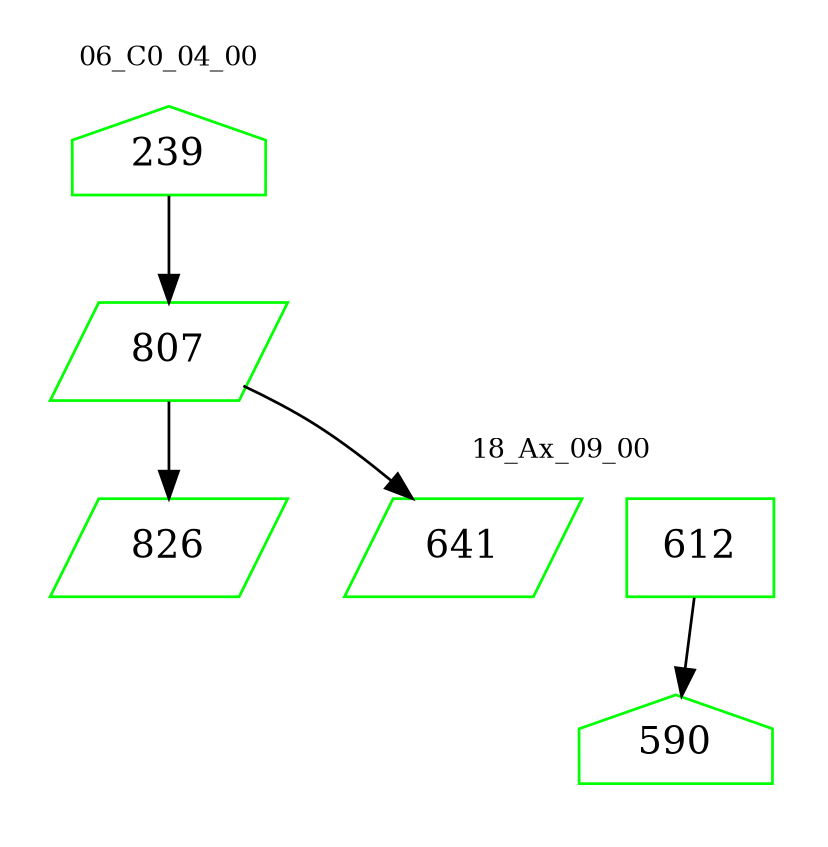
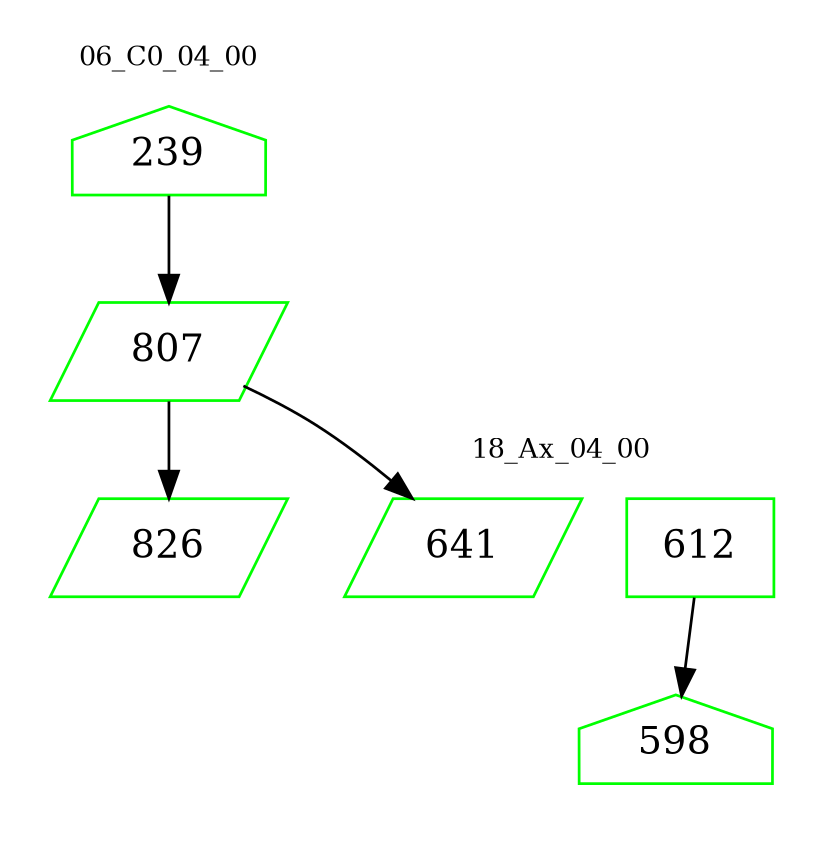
(561, 451) -> (561, 451)
(676, 744) -> (676, 744)
